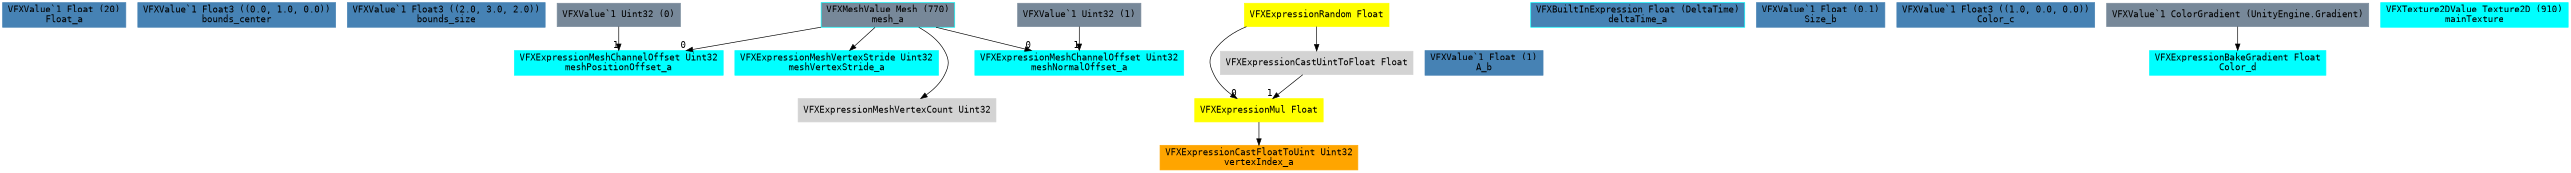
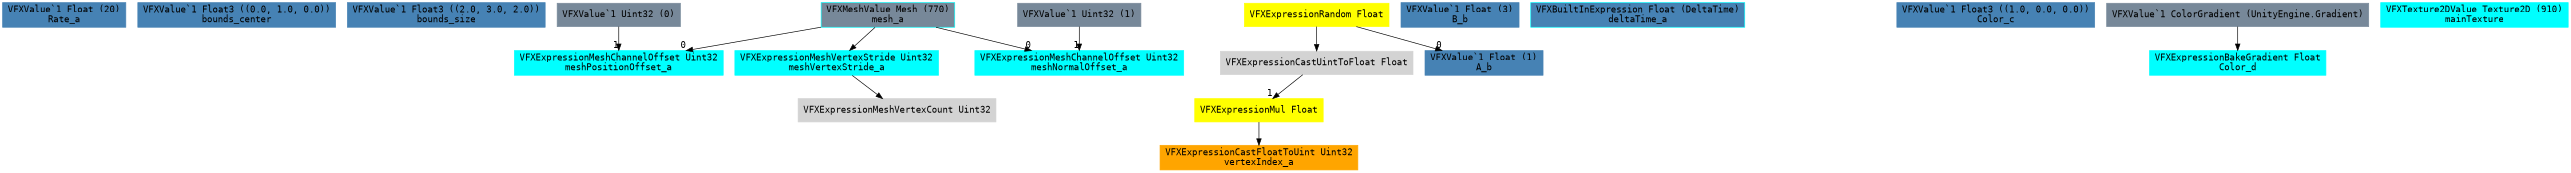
(64, 15) -> (64, 15)
none -> (1460, 15)
(1821, 15) -> none
(1211, 56) -> (1396, 38)
(948, 59) -> (865, 85)
